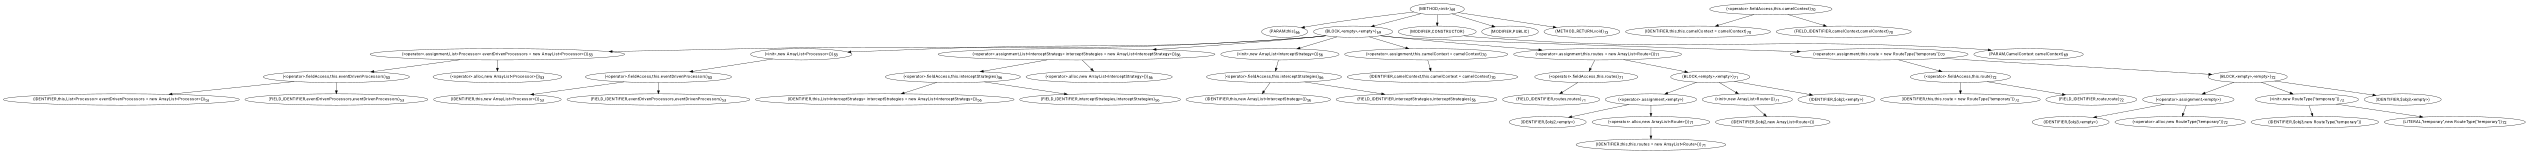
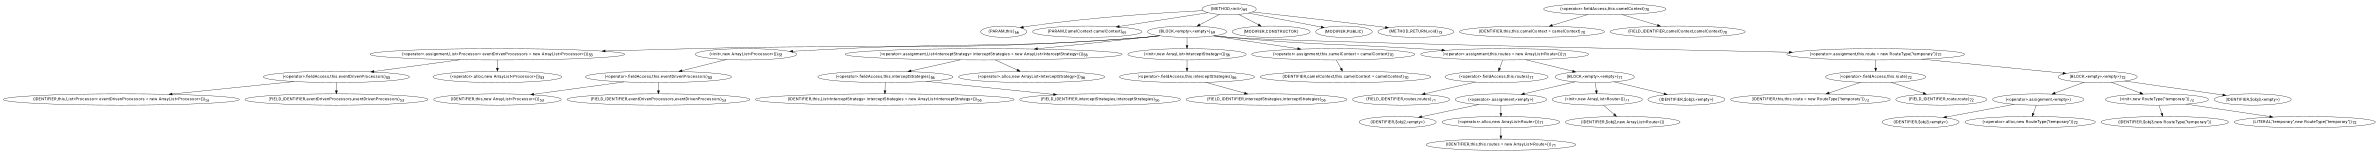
(1726, 44) -> (1164, 20)
(1258, 100) -> none
